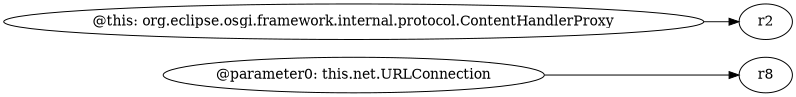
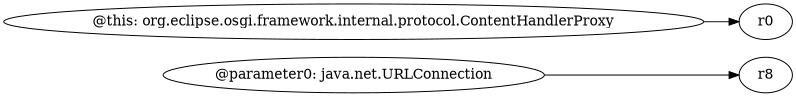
(766, 22) -> (766, 22)
(354, 75) -> (354, 75)
